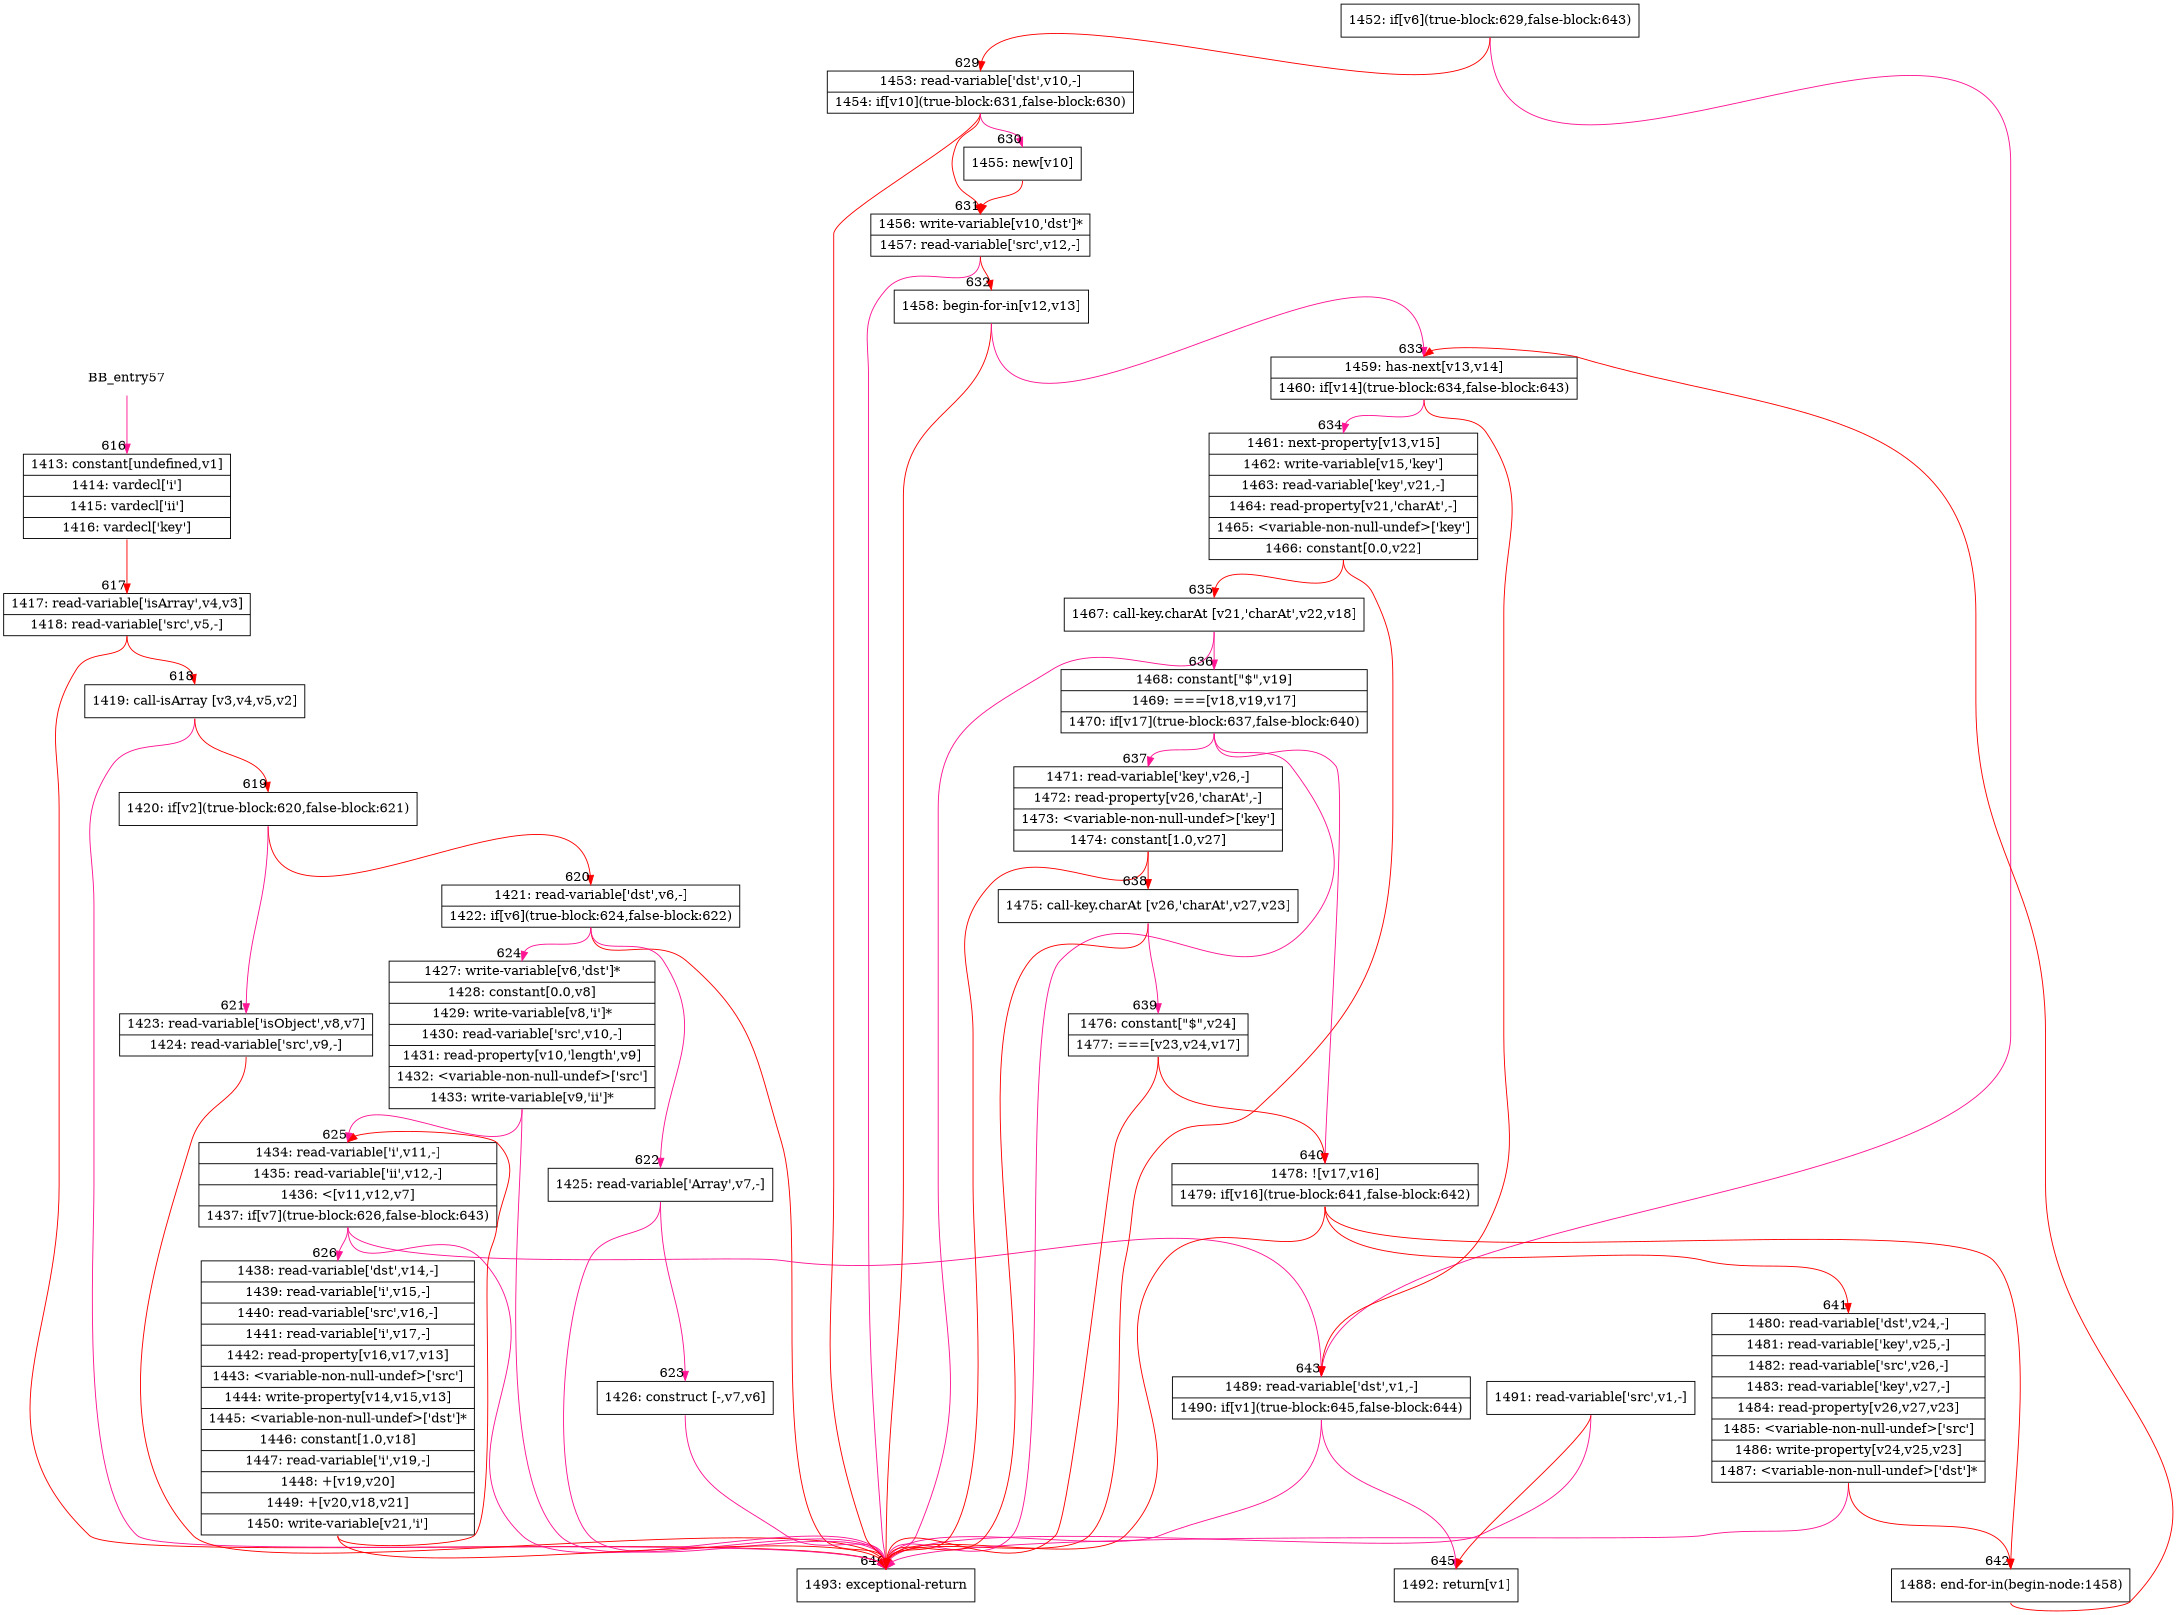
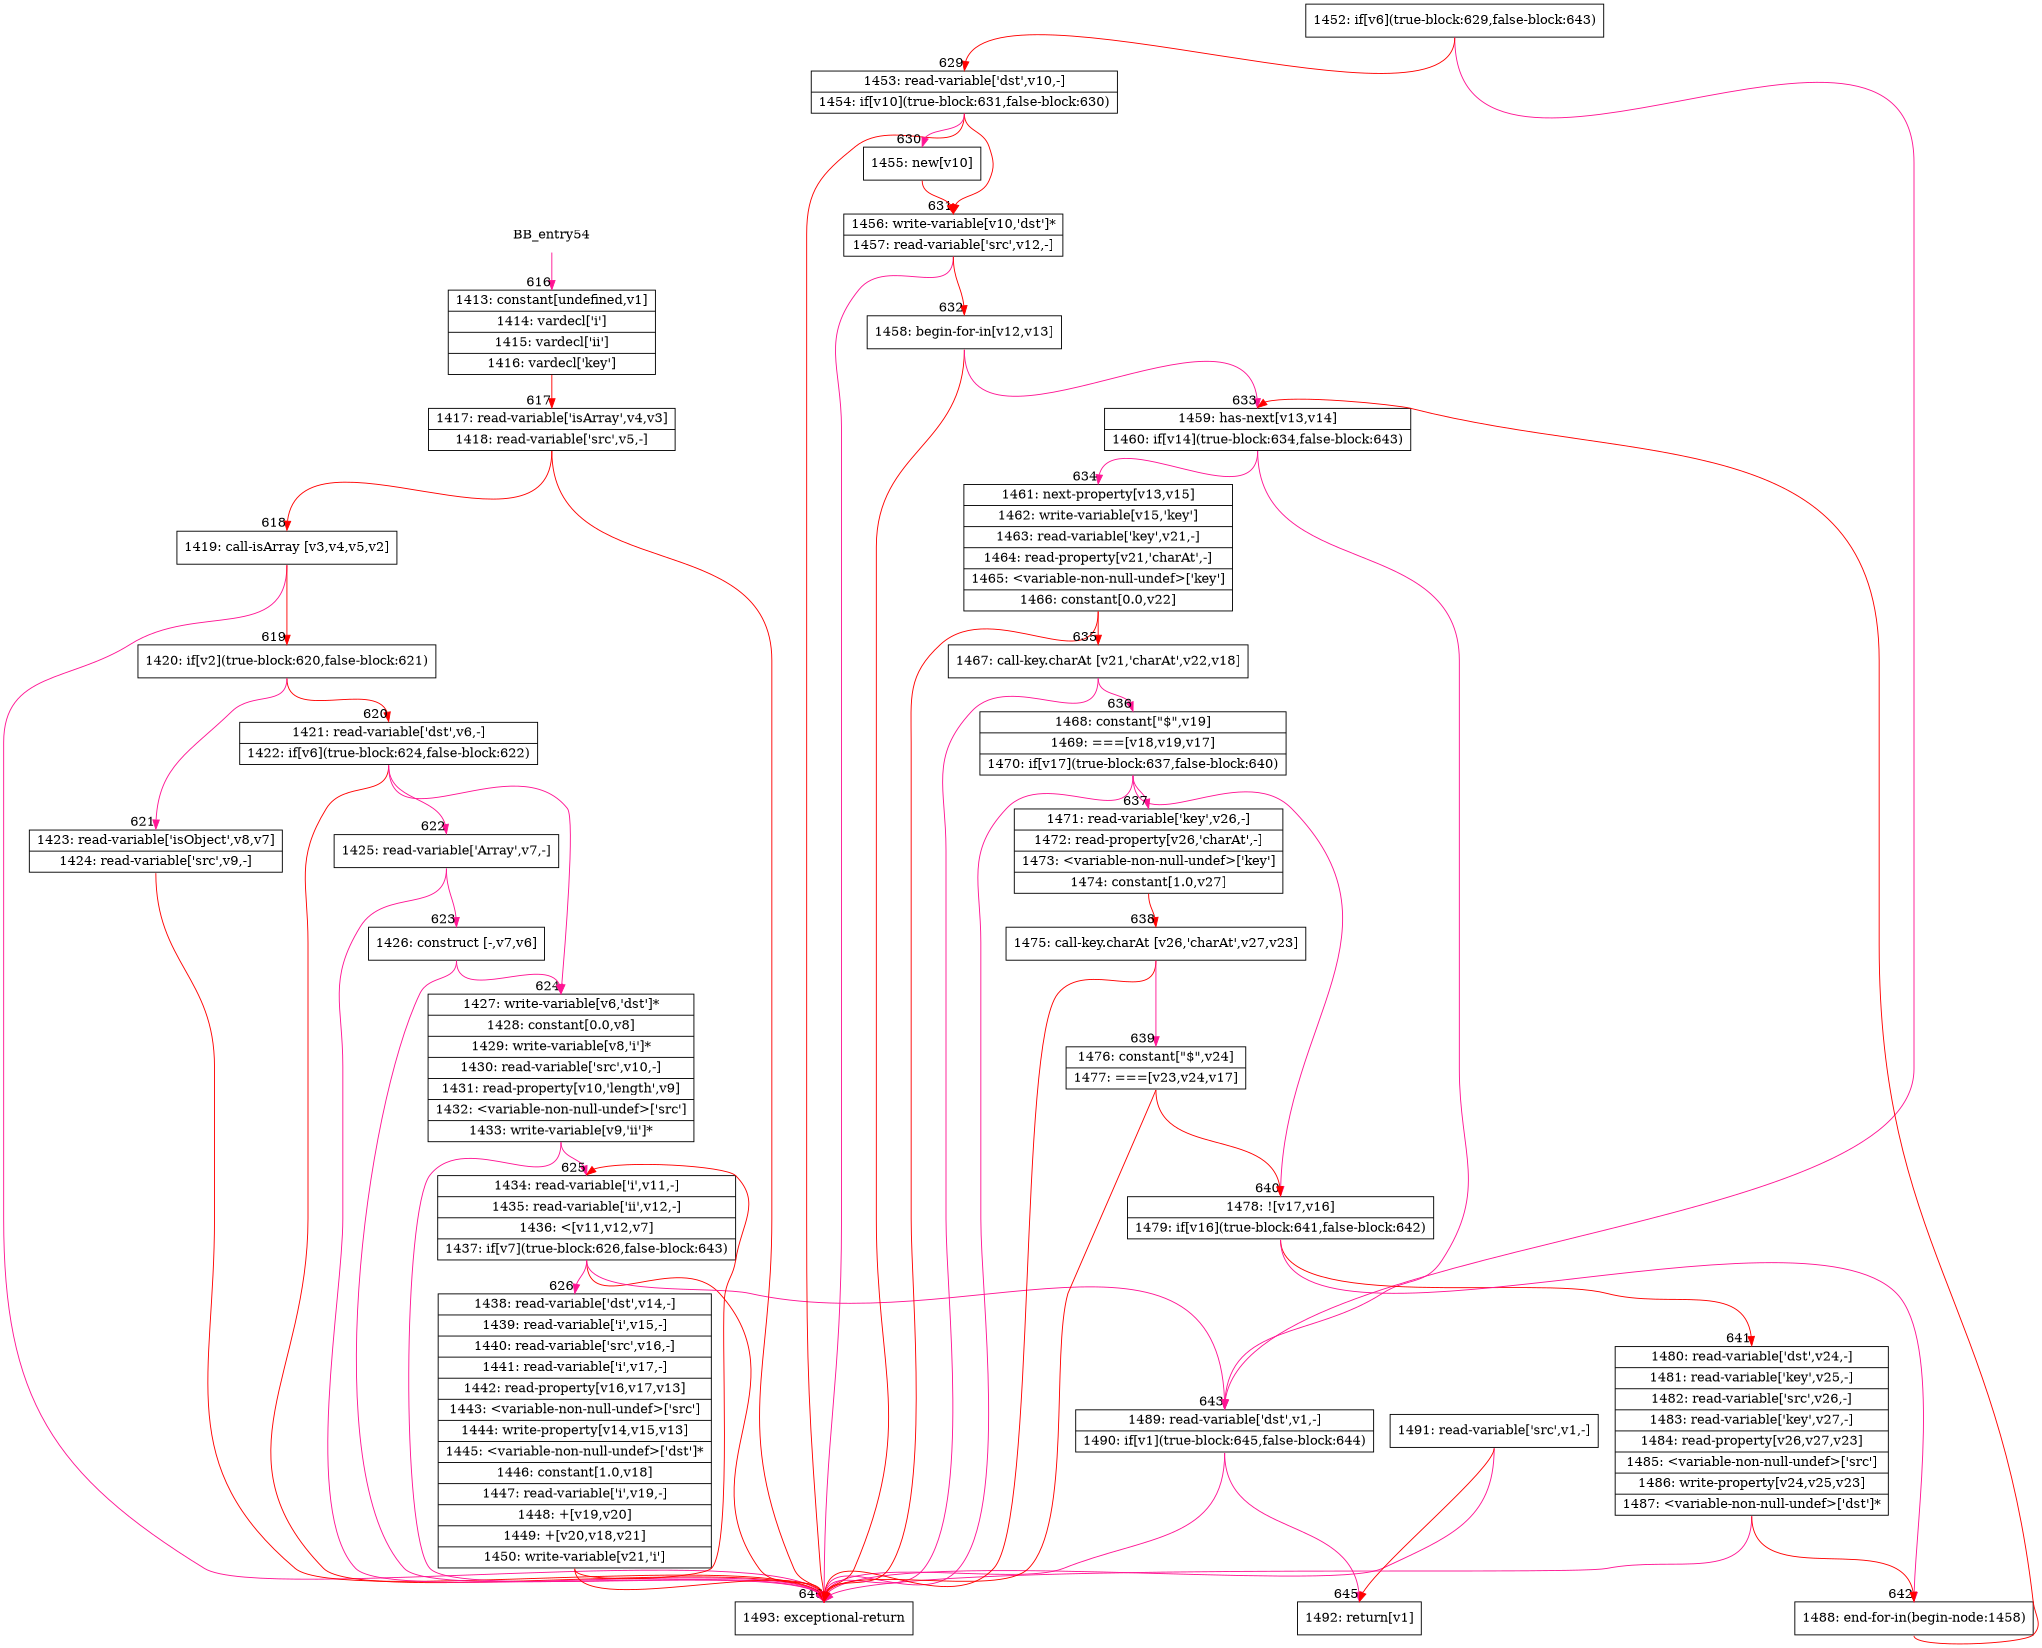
(127, 378) -> (552, 235)
(1504, 904) -> (1459, 943)
none -> (504, 978)
(973, 1153) -> none
(1808, 1240) -> (1731, 1265)
(1153, 1426) -> none
(500, 1505) -> (750, 1389)
